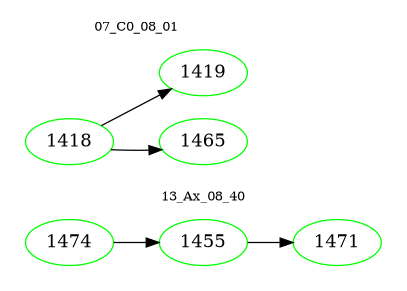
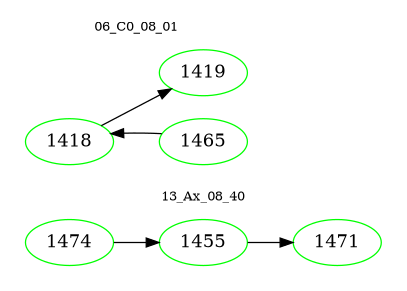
(136, 27) -> (136, 27)
(130, 150) -> (143, 133)
